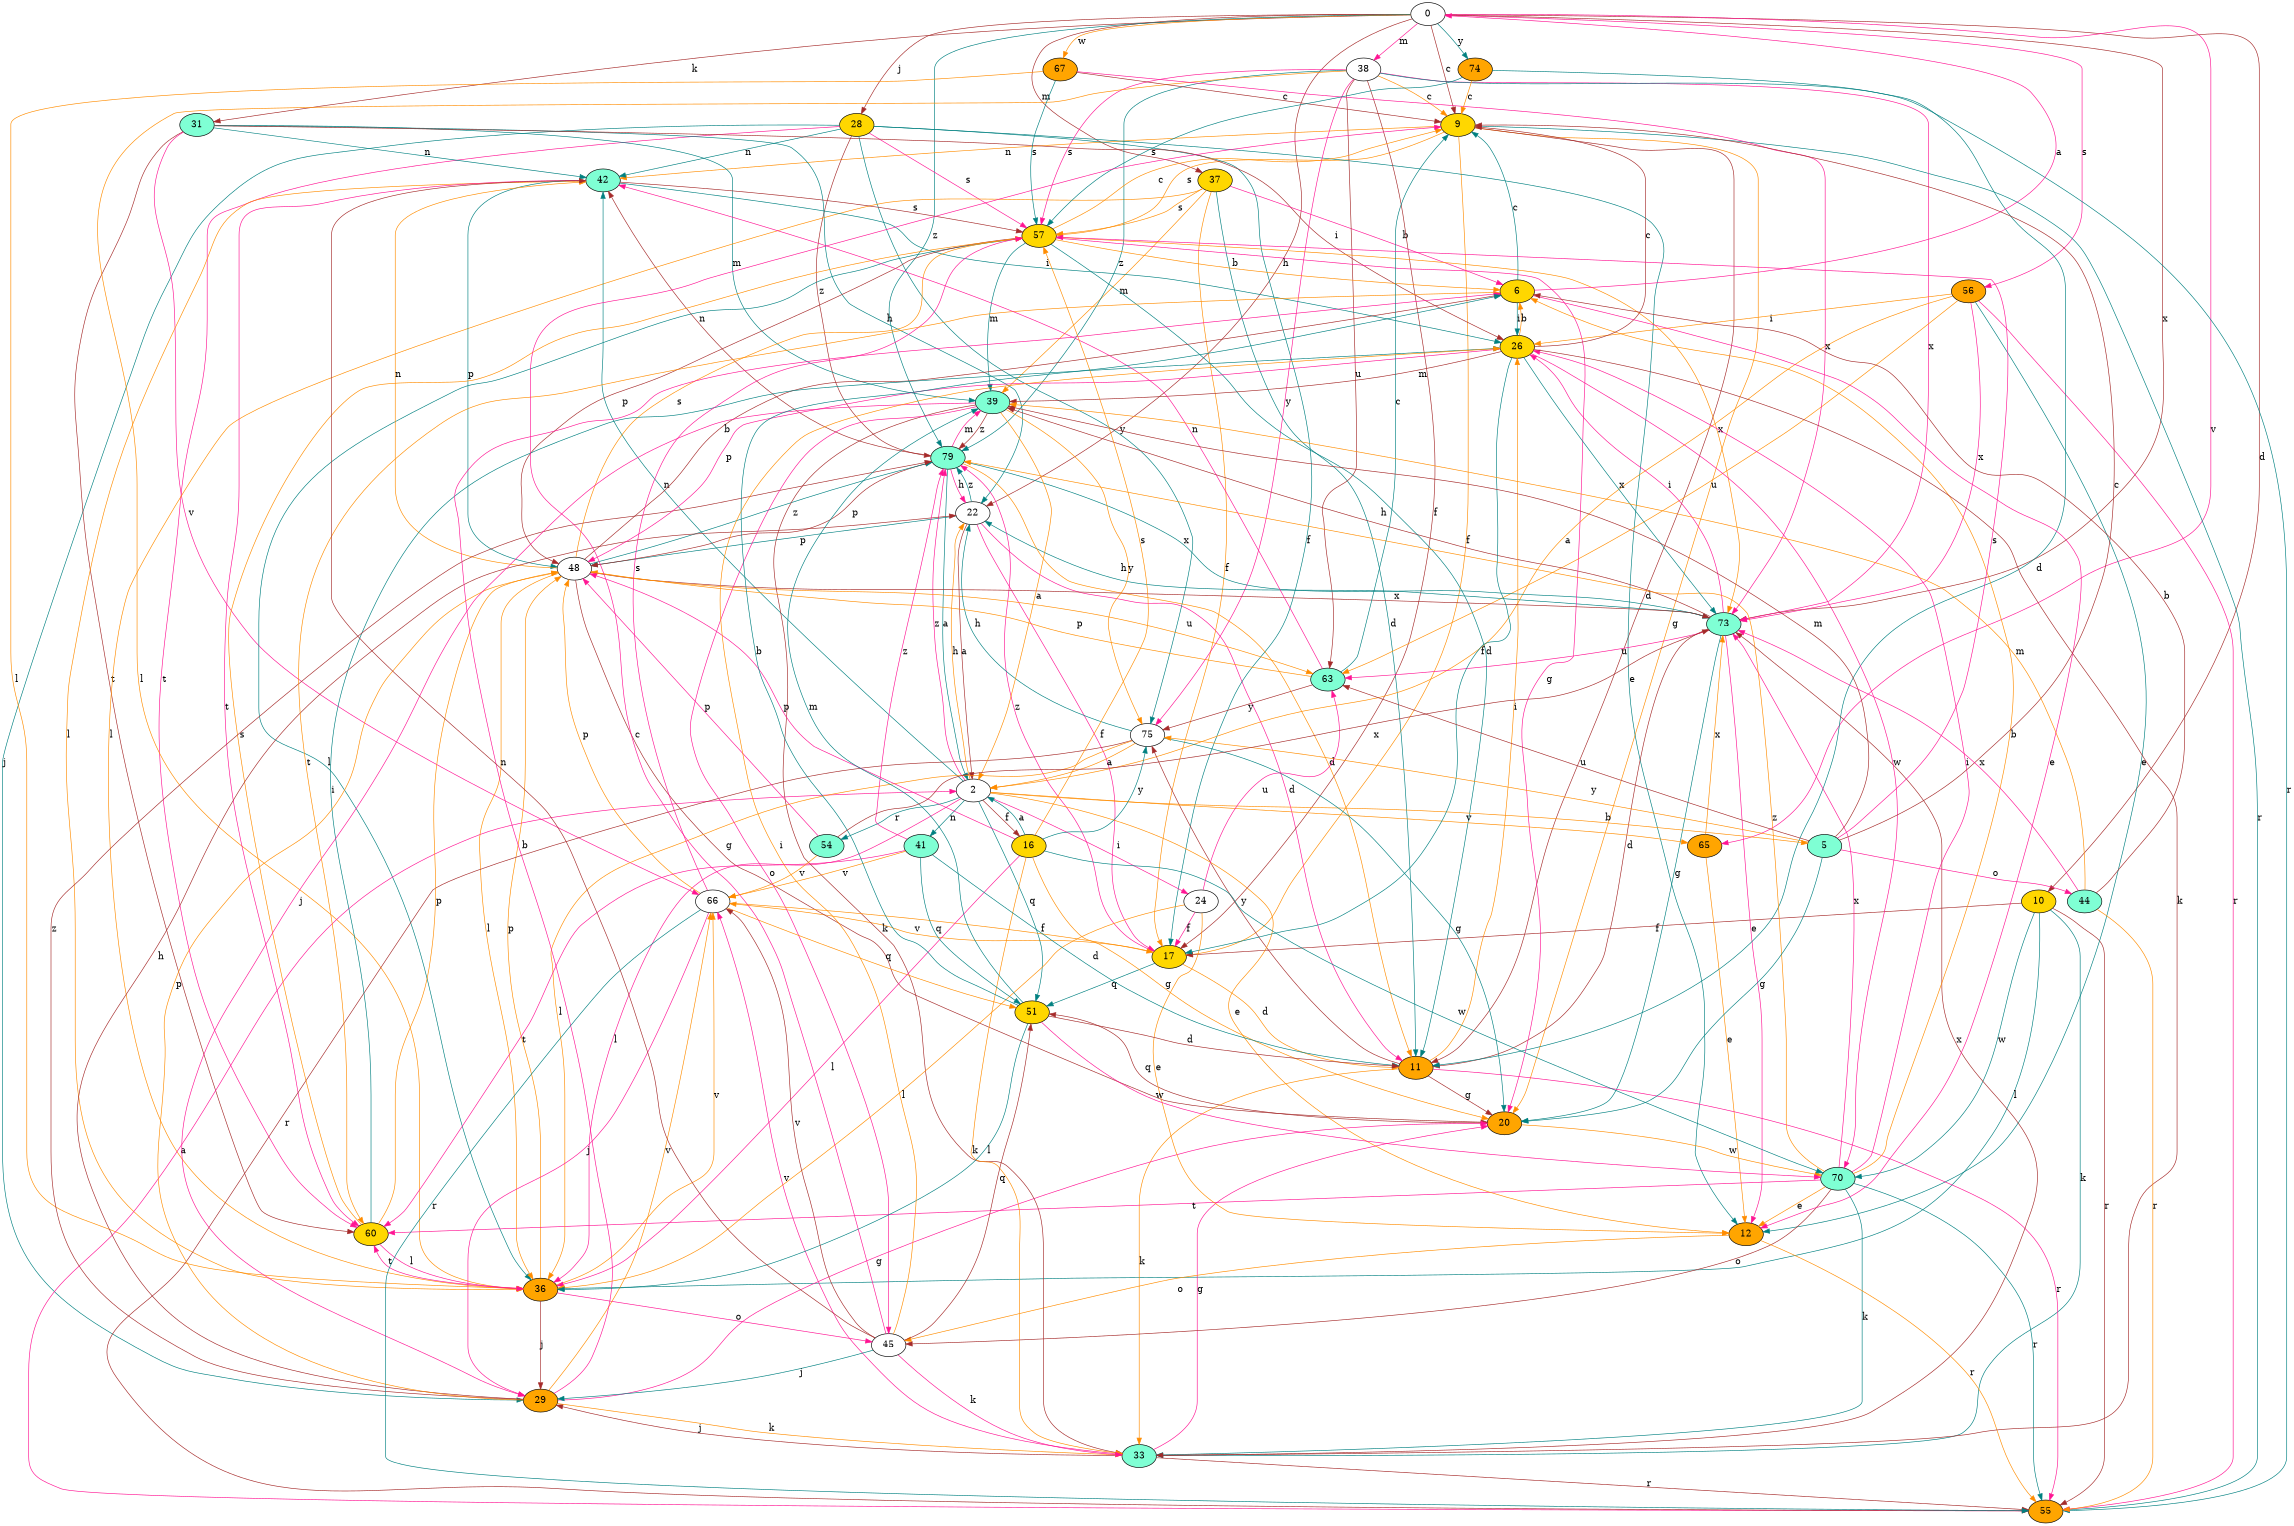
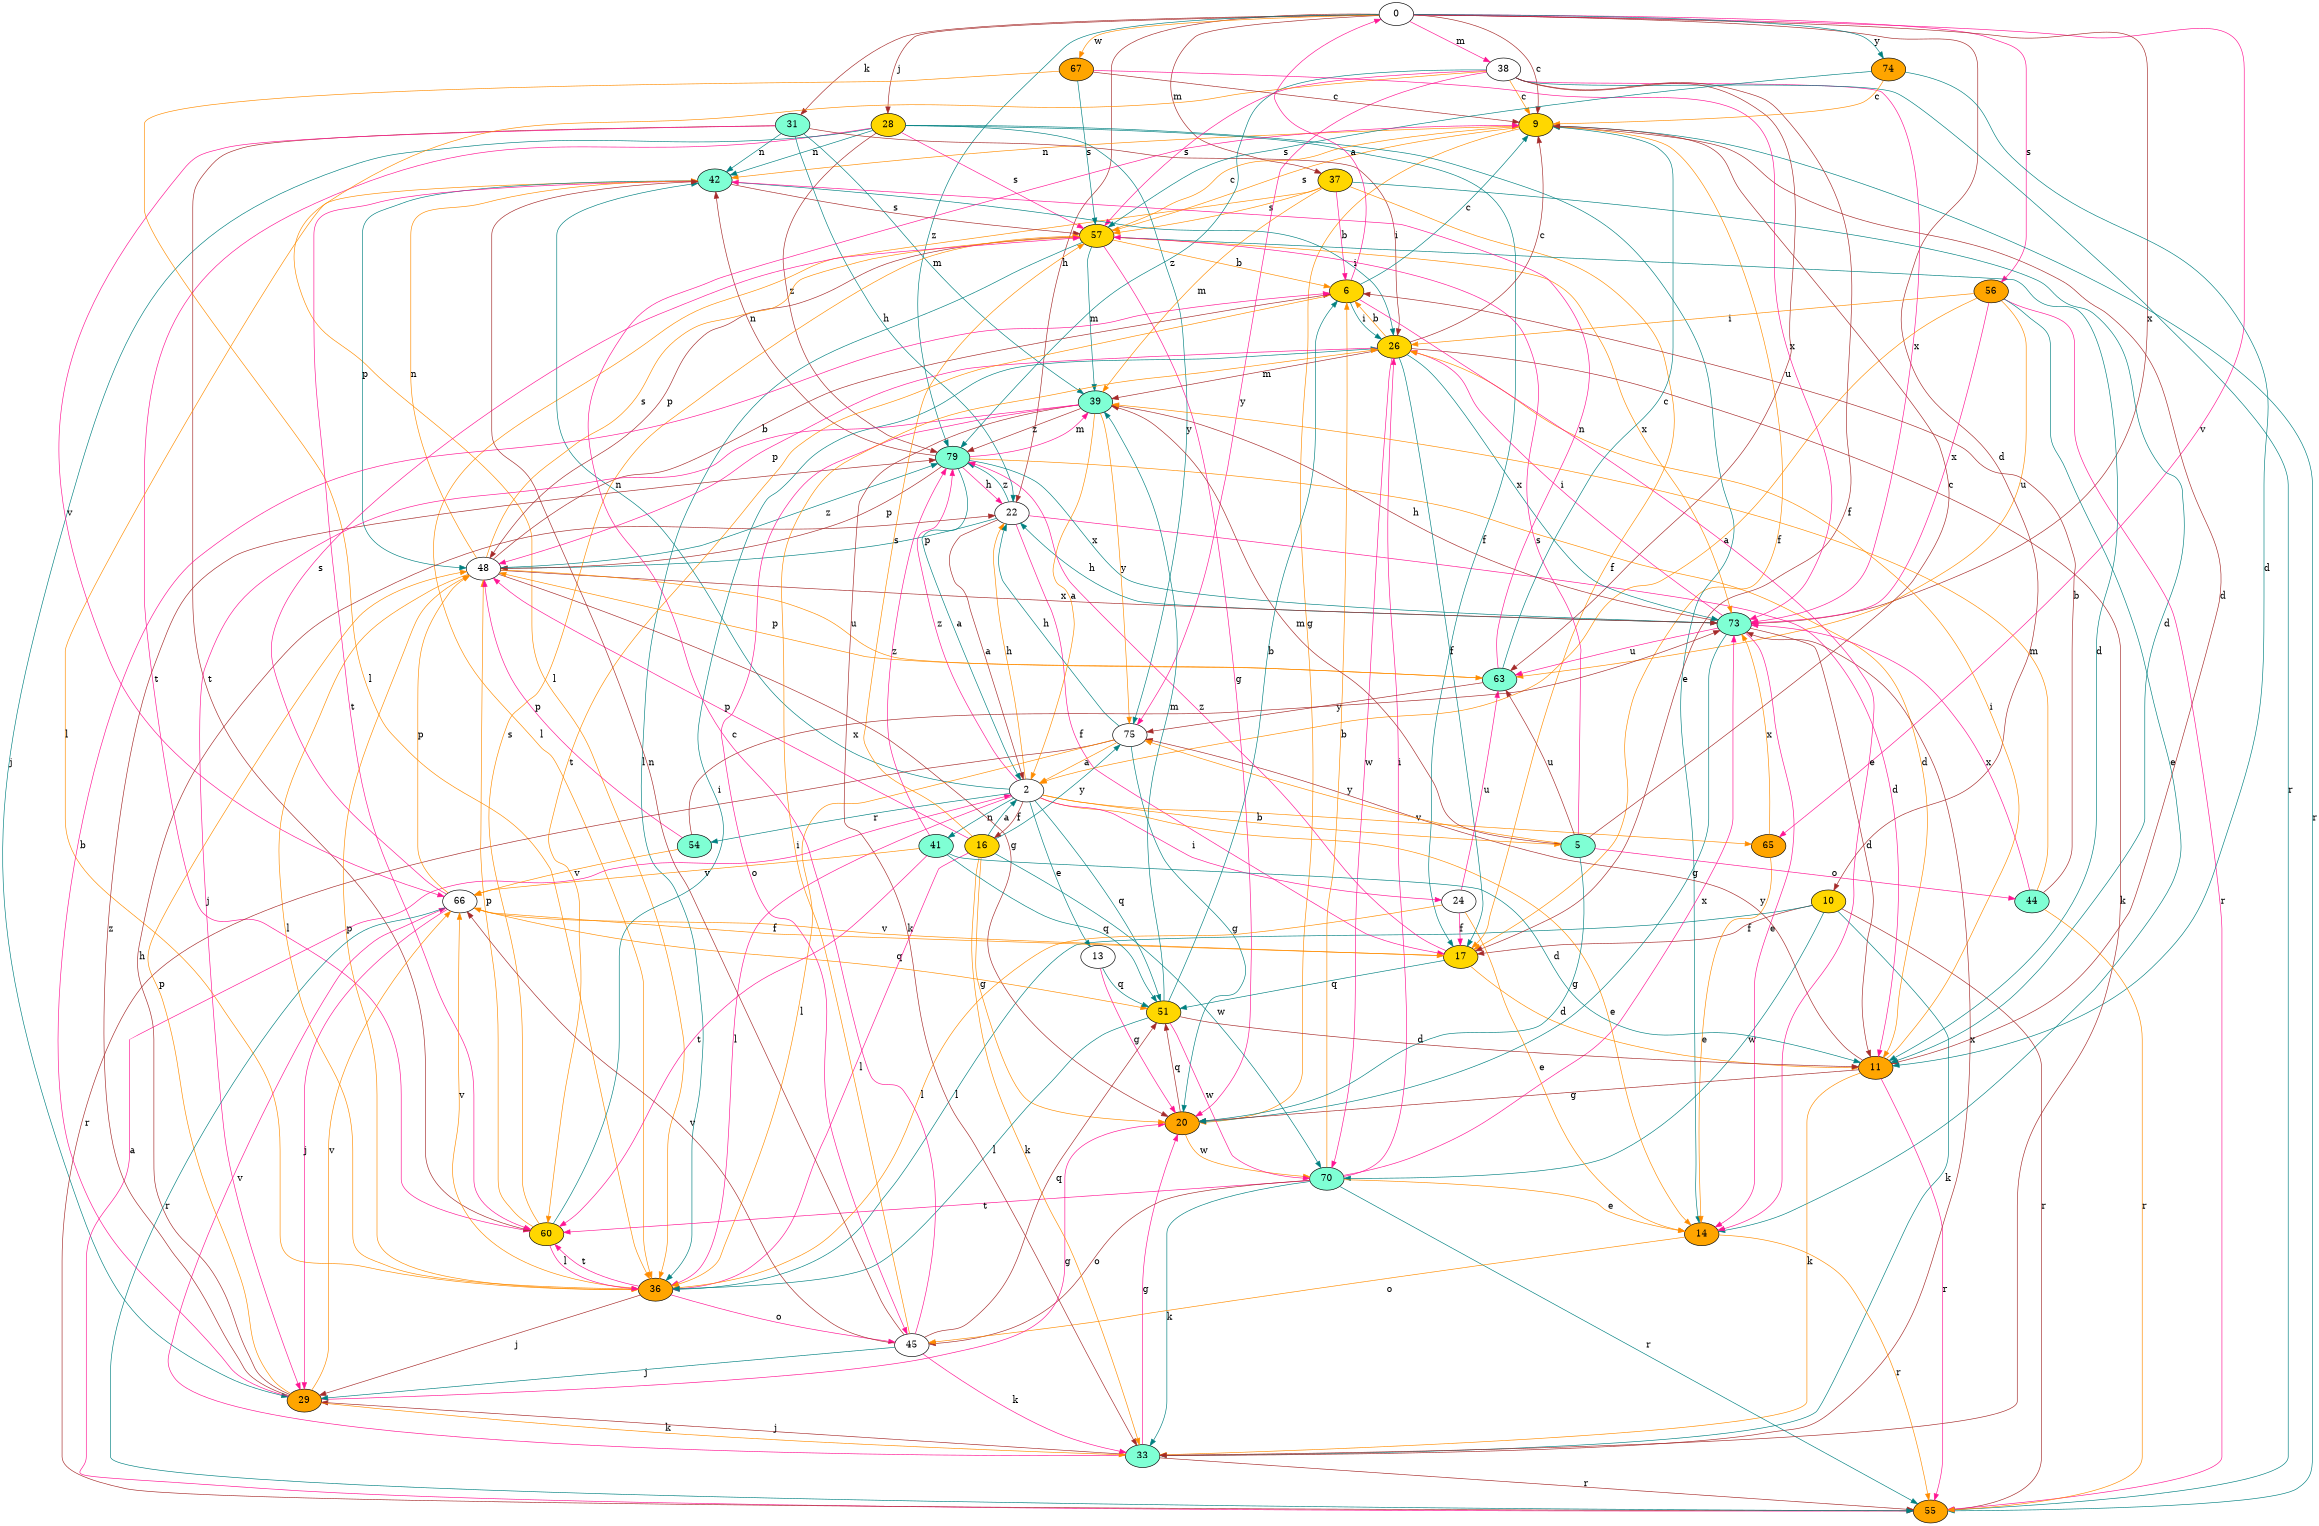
(1611, 584) -> none
none -> (1098, 957)
(1746, 1234) -> (1702, 1234)
